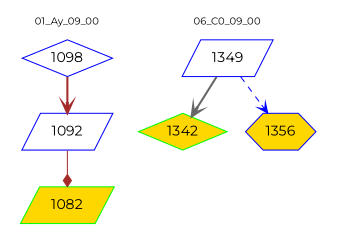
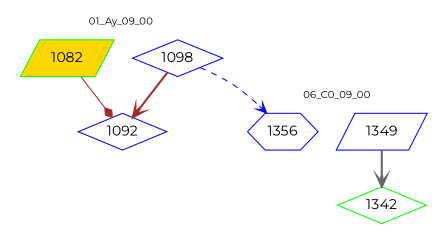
(251, 91) -> (224, 79)
(67, 132) -> (122, 132)
(183, 132) -> (382, 205)
(281, 132) -> (283, 132)
(67, 162) -> (93, 92)
